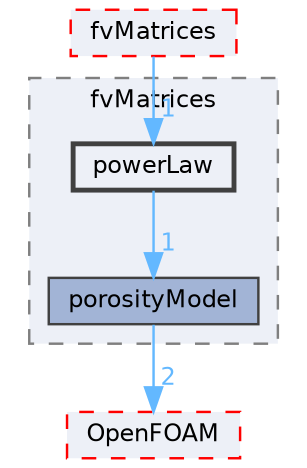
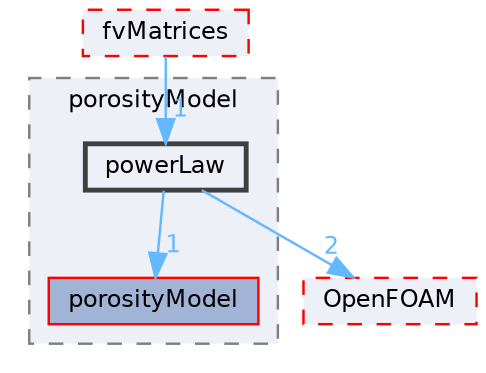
(154, 101) -> (154, 101)
(154, 301) -> (154, 301)
(154, 359) -> (260, 224)
